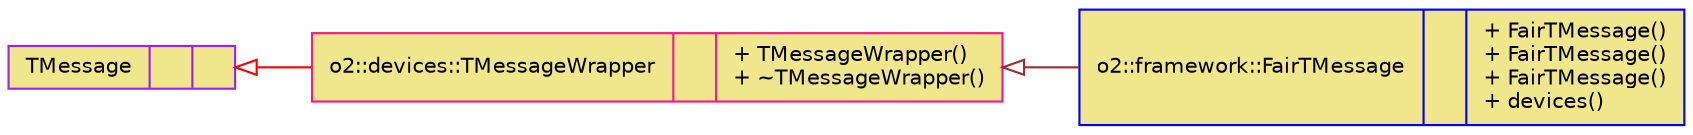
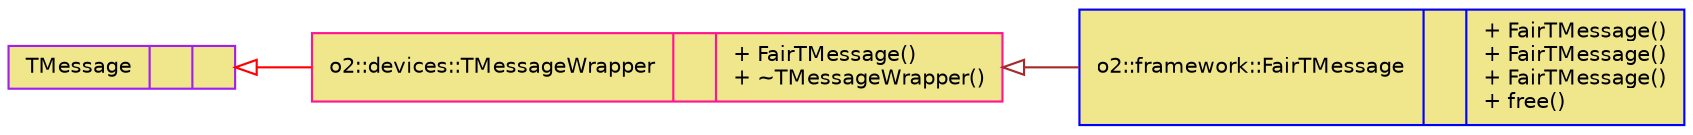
(851, 55) -> (825, 55)
(1544, 102) -> (1525, 102)
